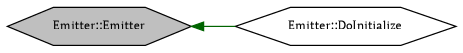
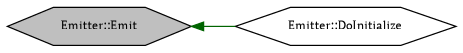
(99, 26) -> (99, 26)
